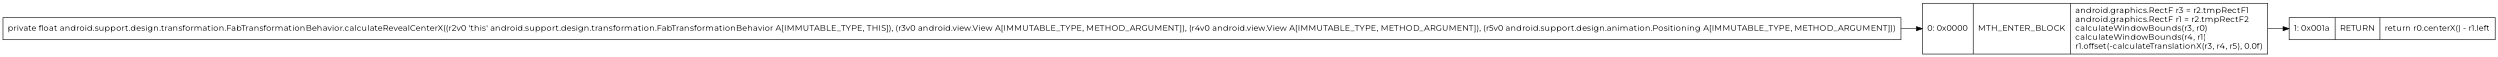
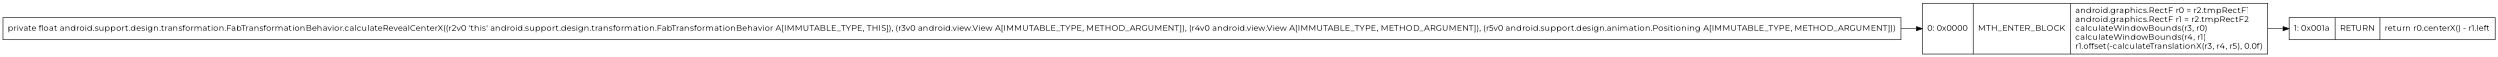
(2163, 10) -> (2163, 10)
